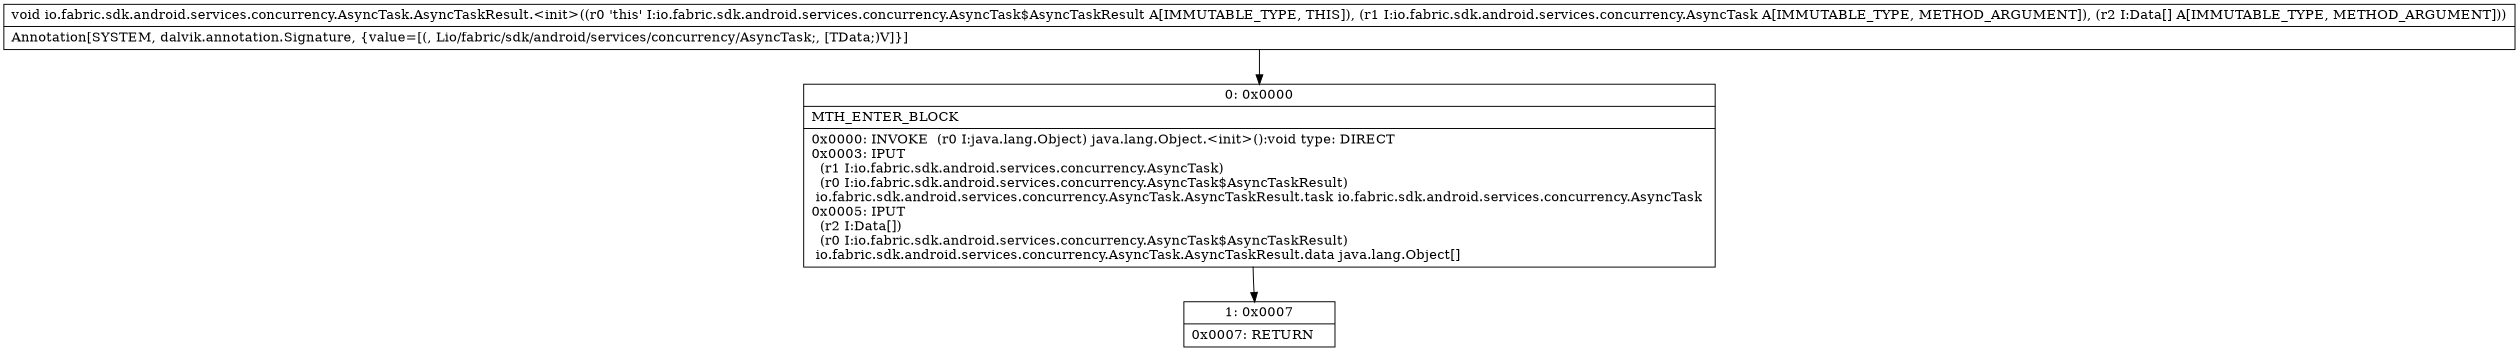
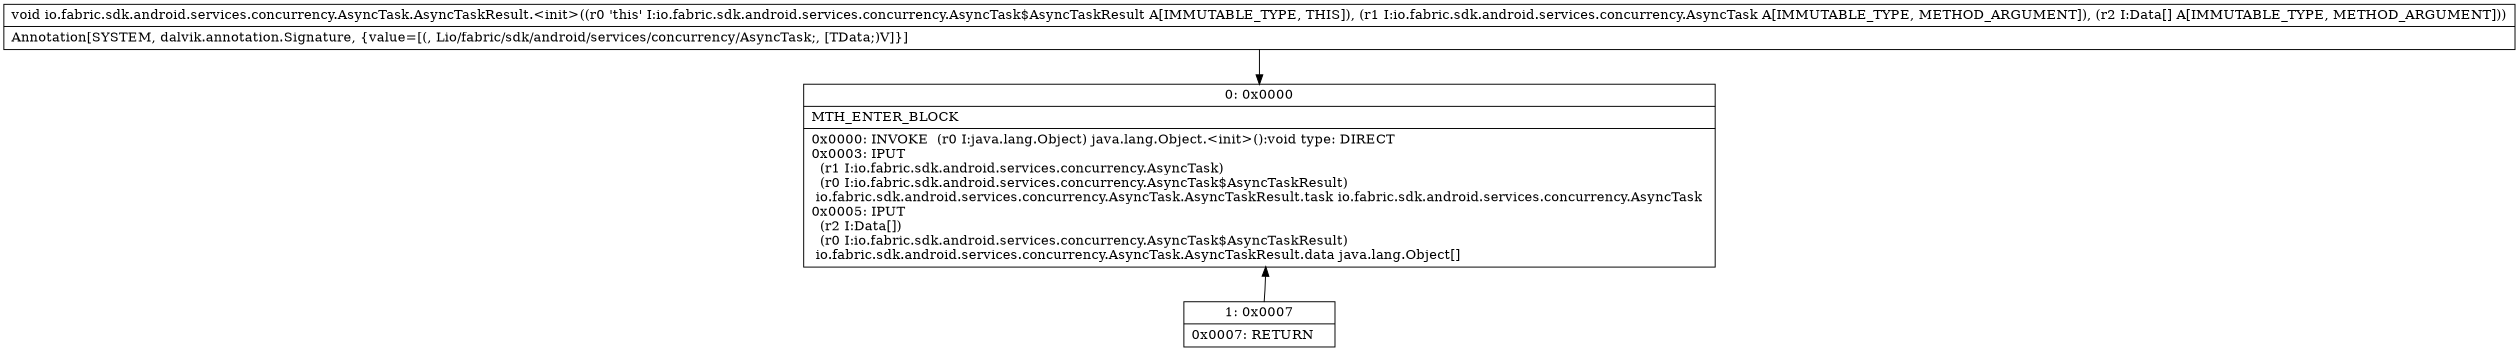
(1253, 280) -> (1265, 289)
